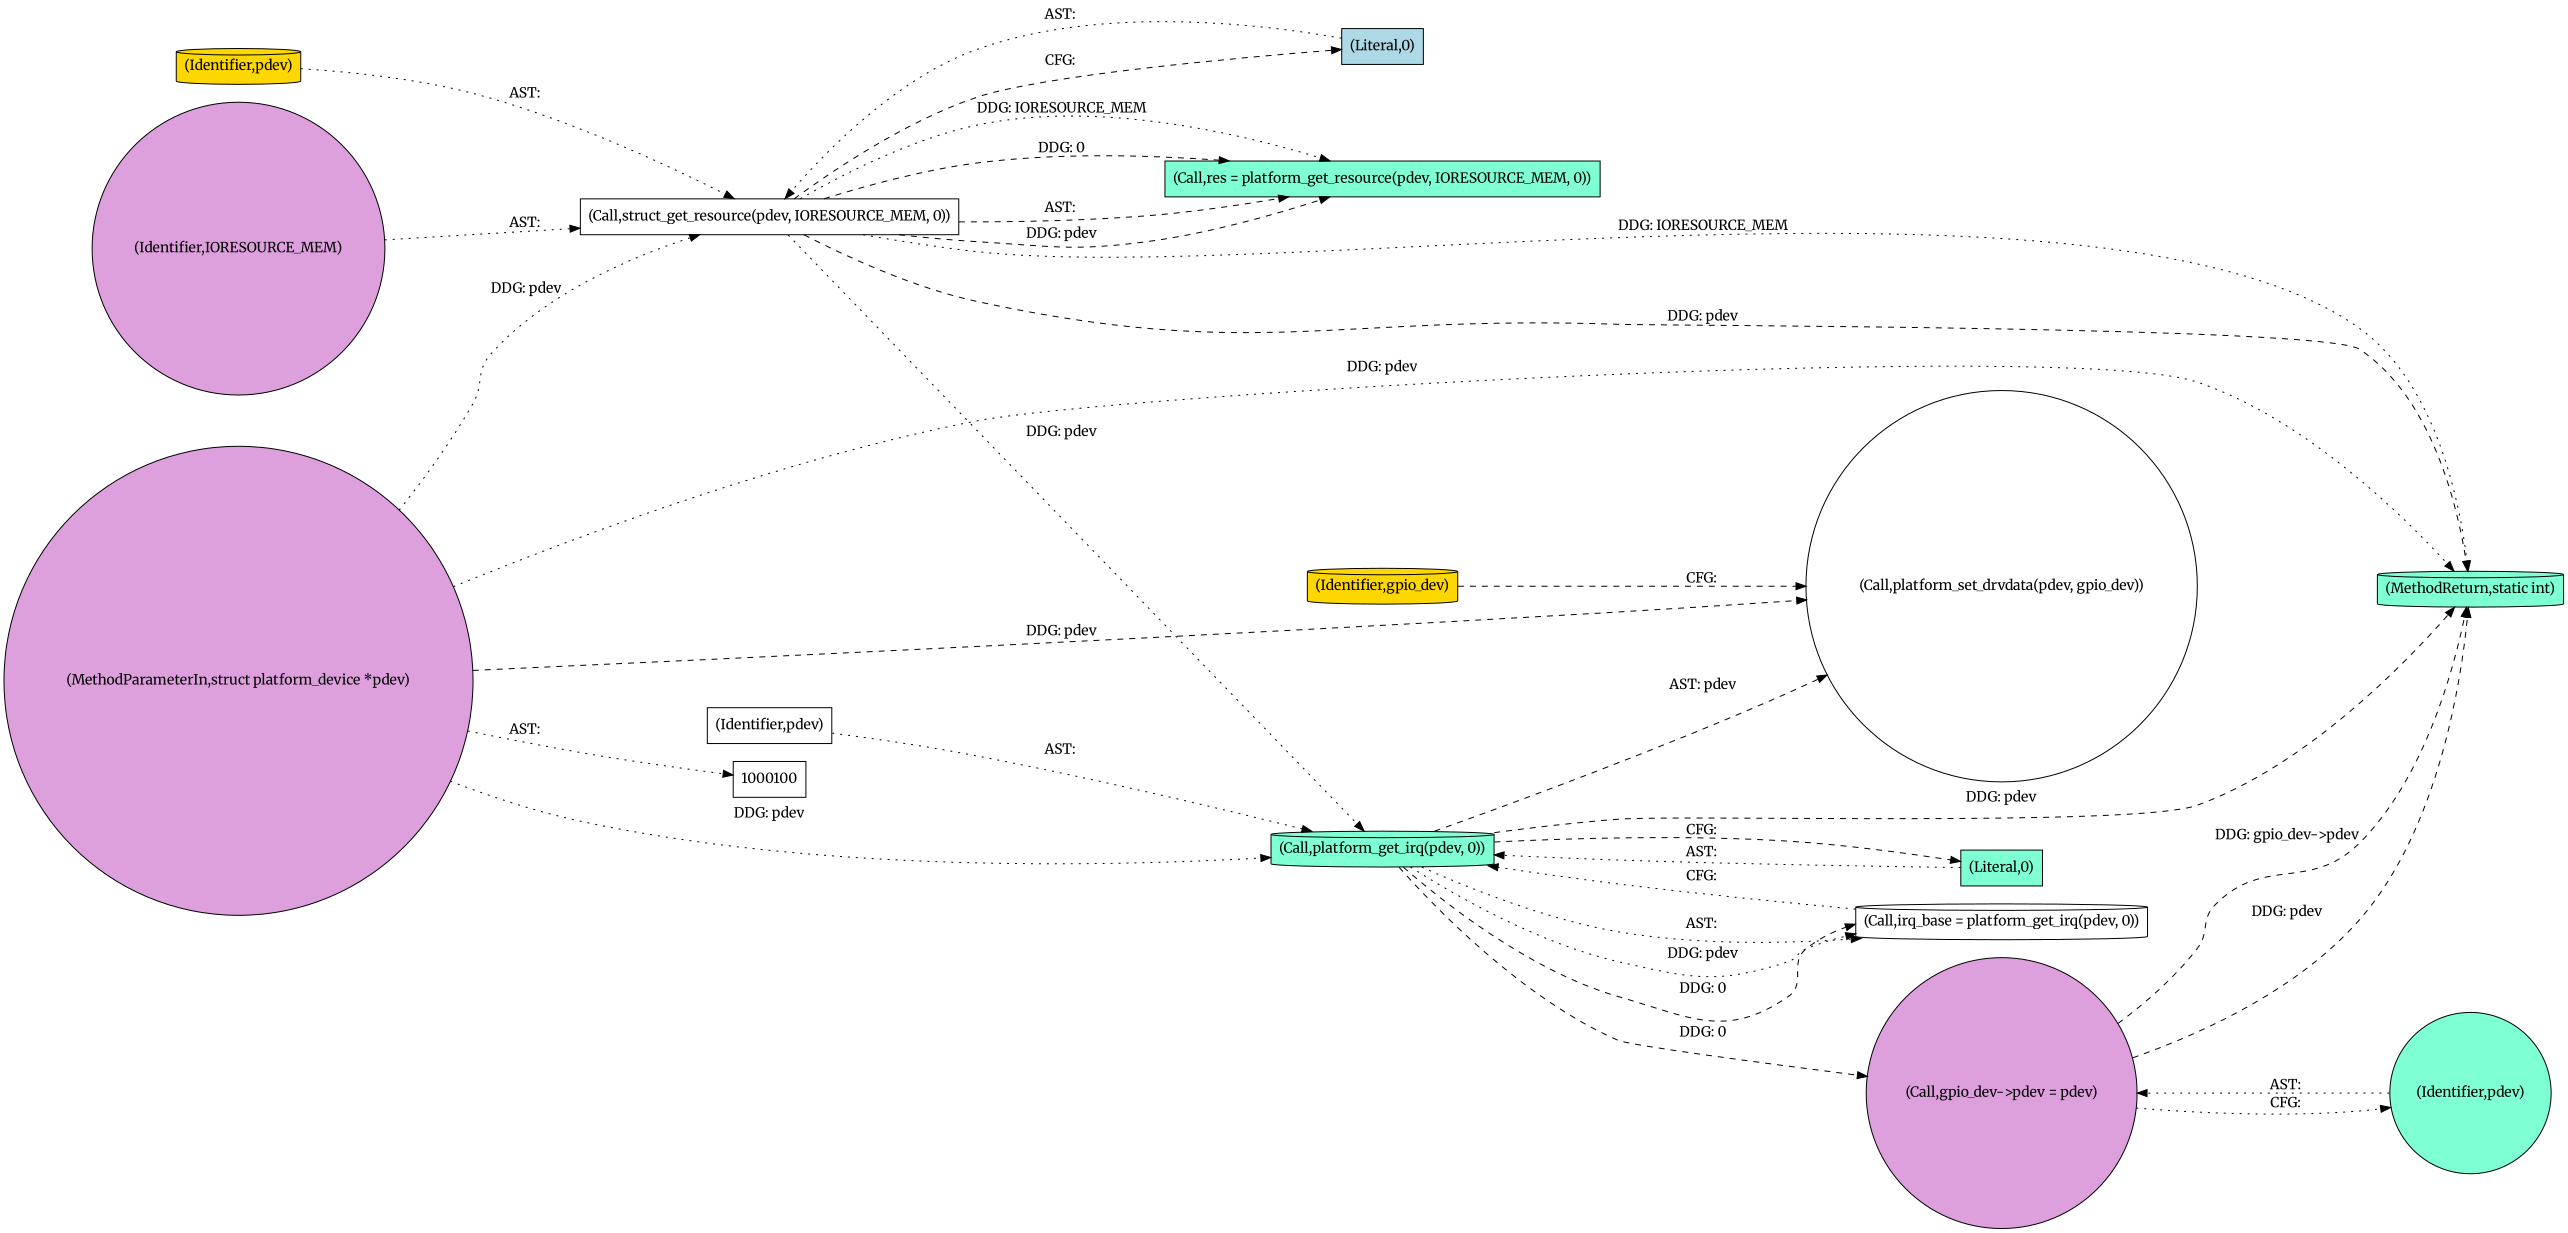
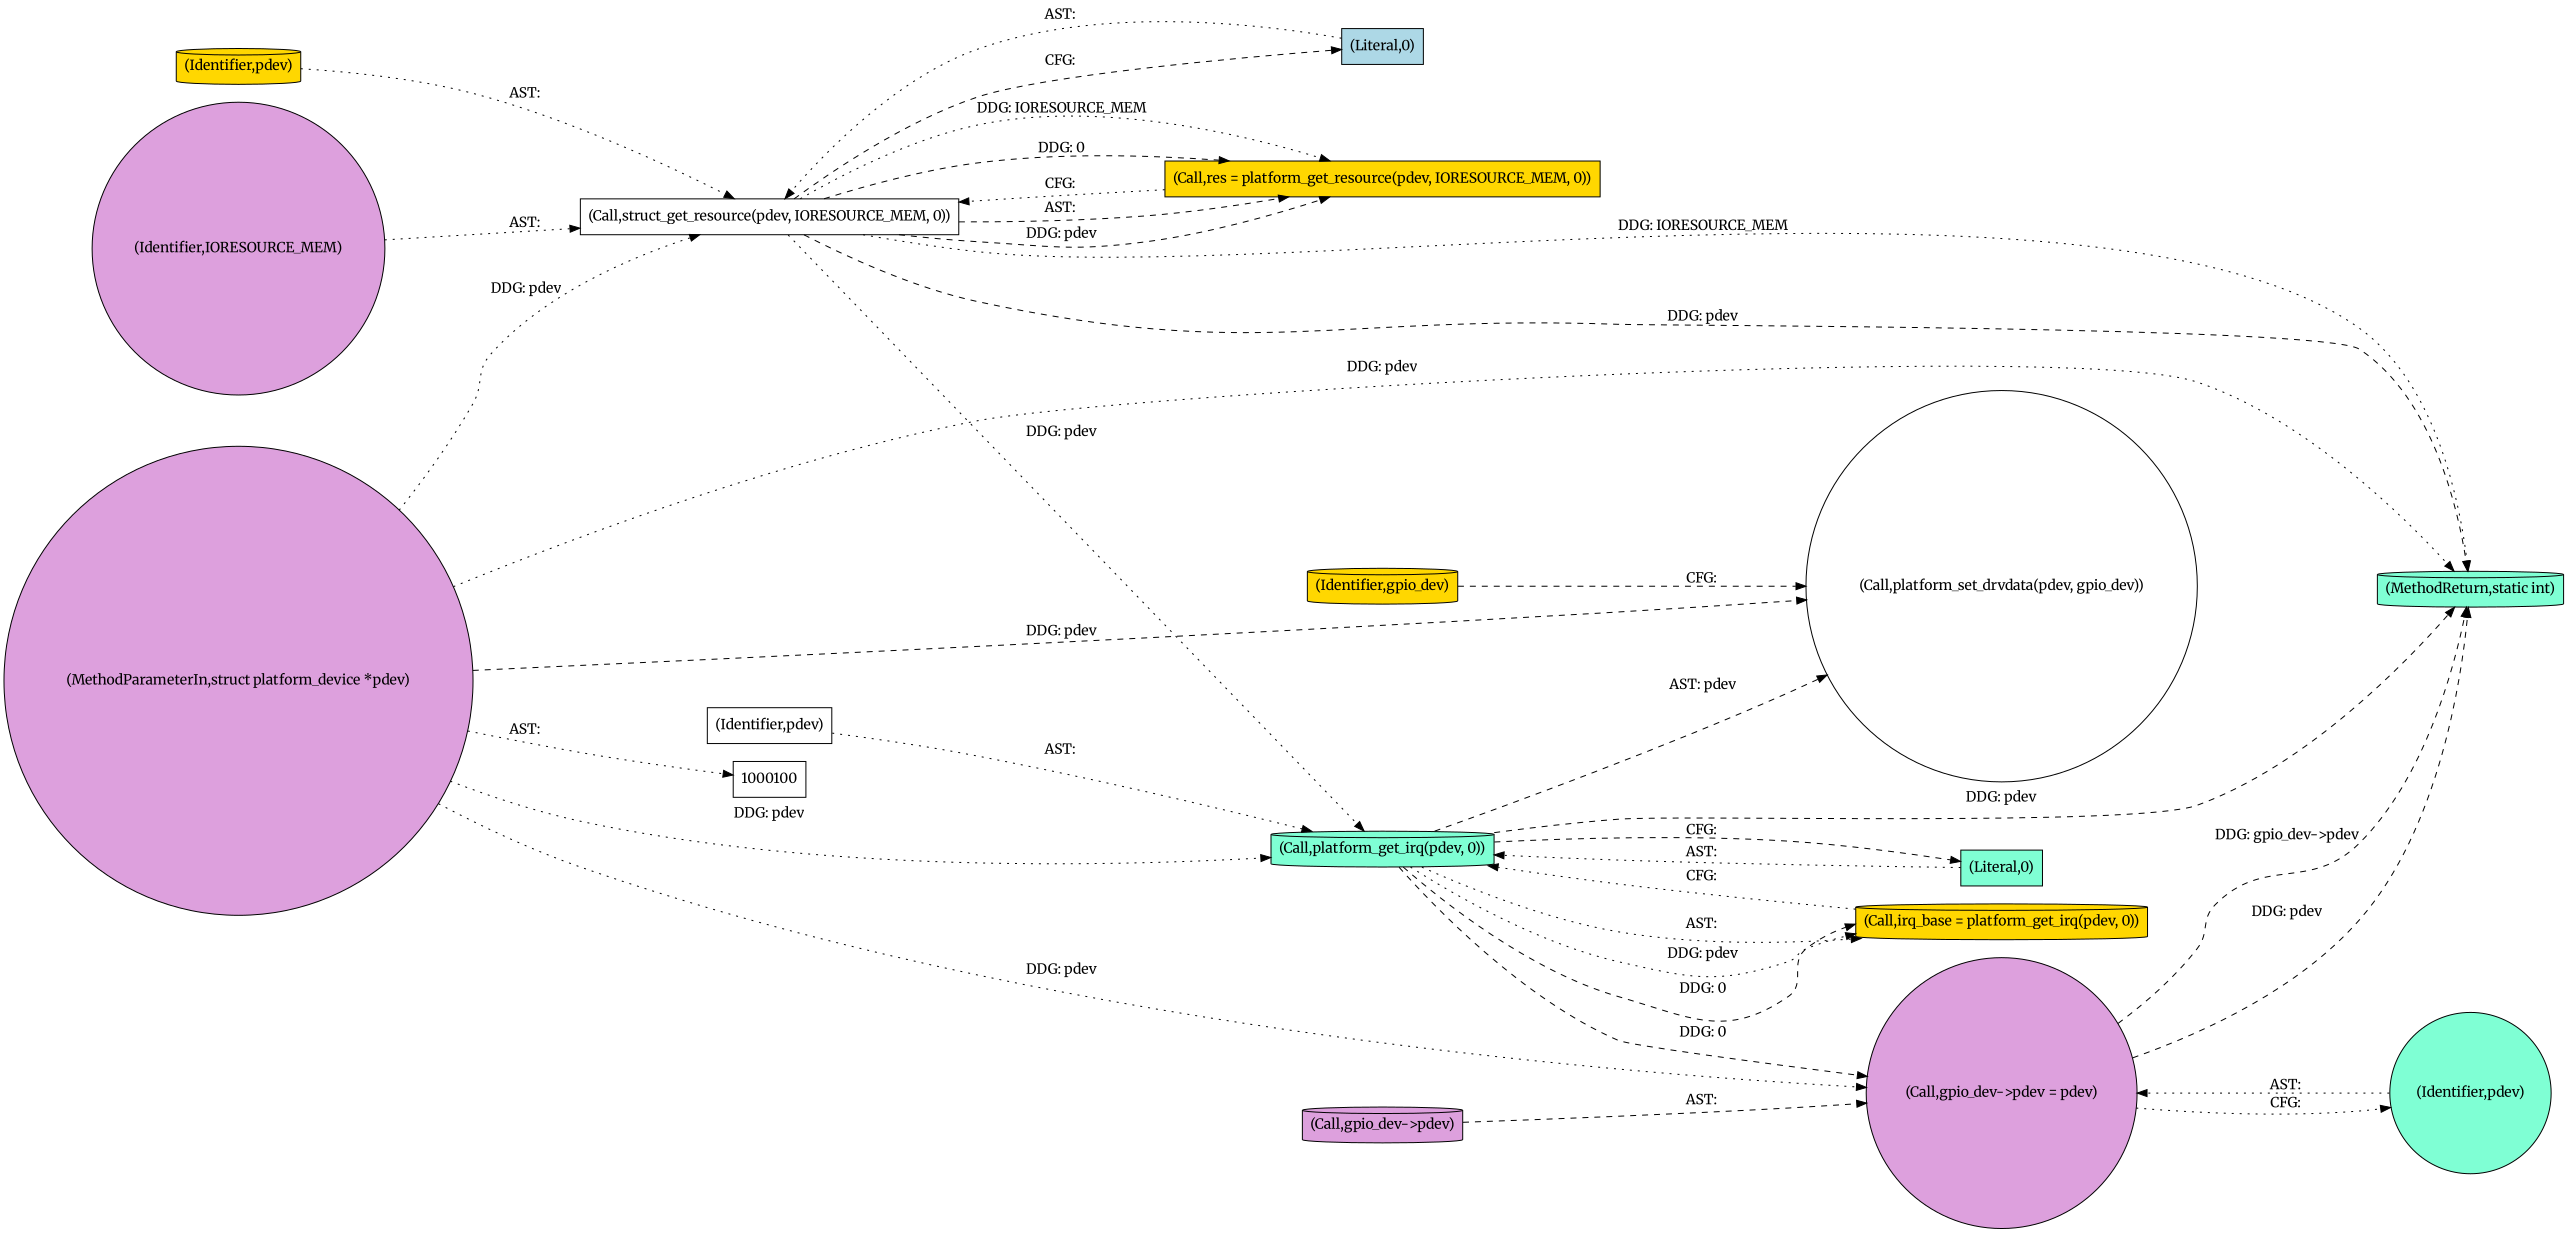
(1383, 179) -> (1383, 179)
none -> (1067, 195)
(2002, 922) -> (2002, 922)
none -> (1134, 1005)
none -> (1383, 1125)
